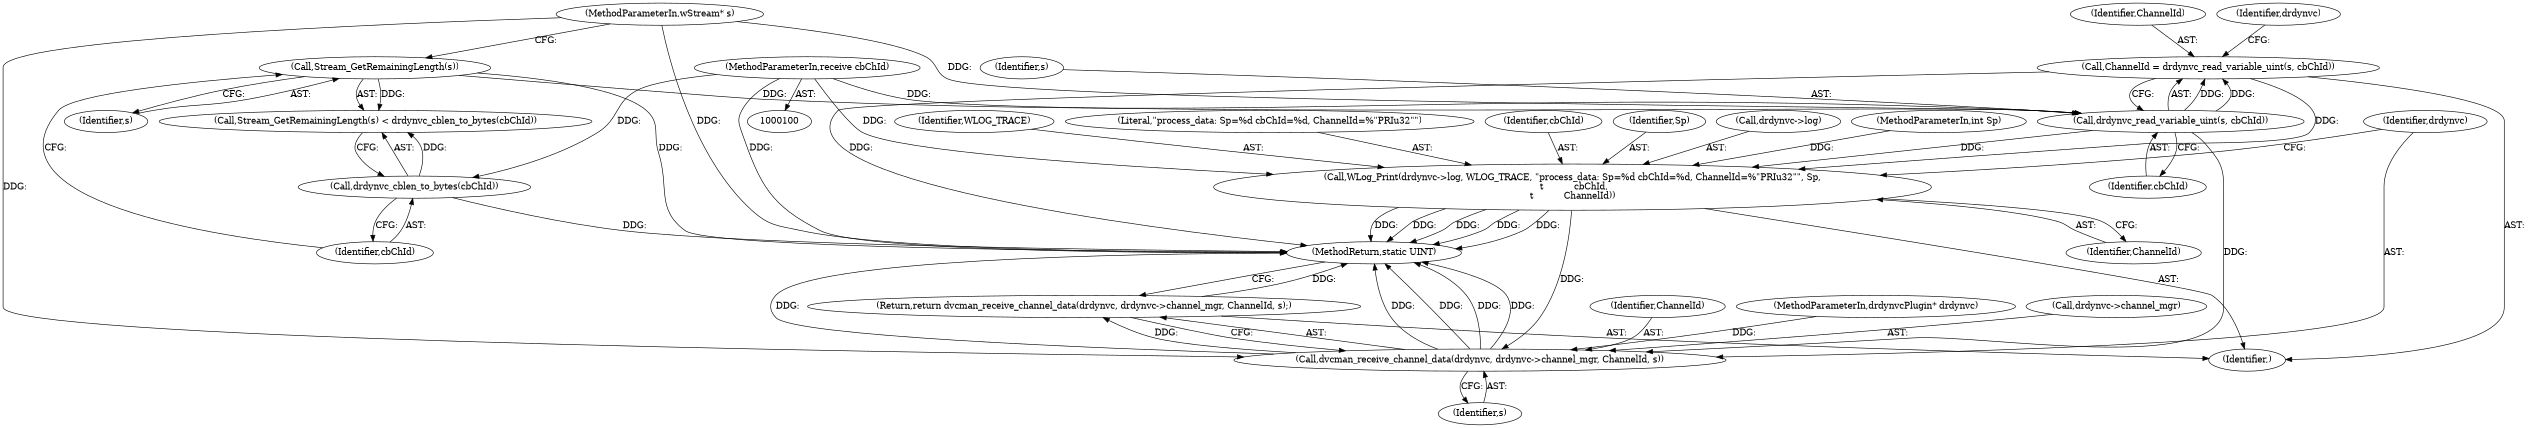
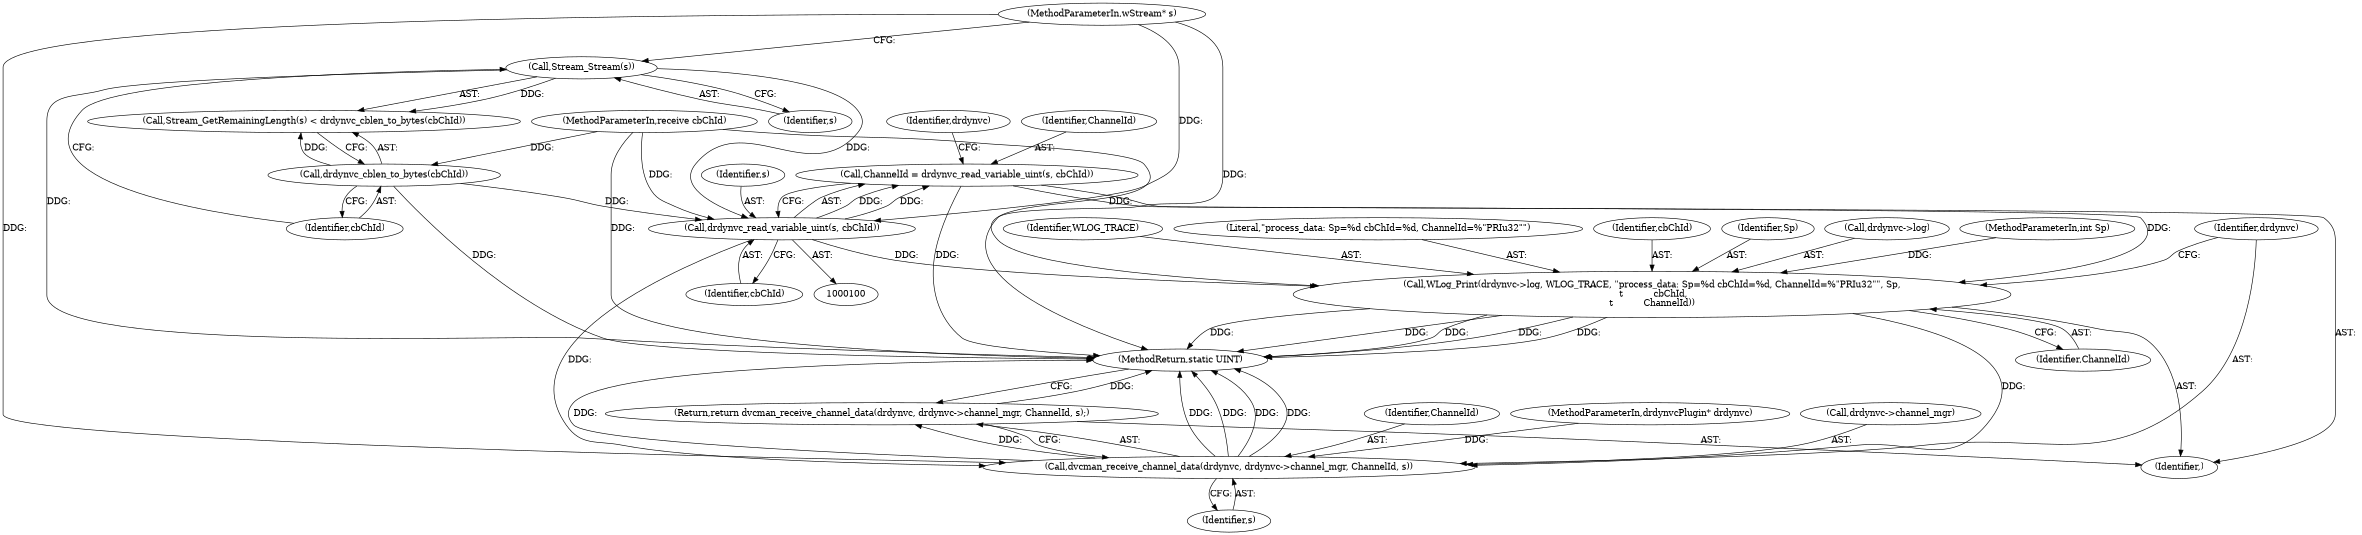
(375, 68) -> (582, 68)
(795, 92) -> (812, 260)
none -> (578, 201)
